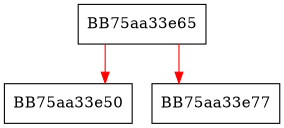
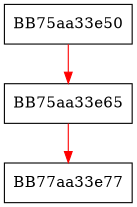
(105, 58) -> (68, 58)
(216, 104) -> (68, 183)
